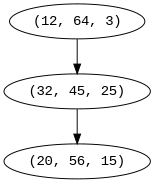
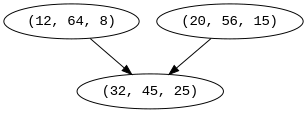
(77, 21) -> (72, 21)
(77, 122) -> (194, 53)
